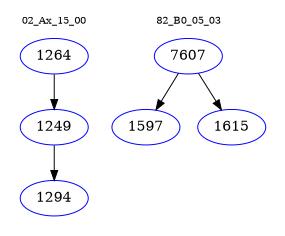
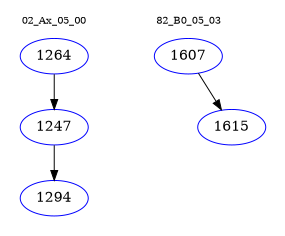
(54, 21) -> (54, 21)
(188, 56) -> (188, 56)
(54, 127) -> (54, 127)
(146, 127) -> none
